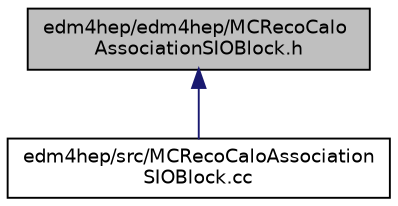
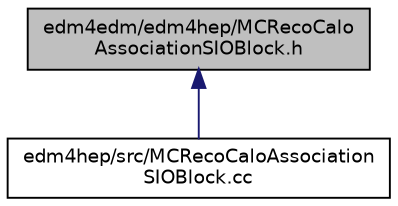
(199, 39) -> (199, 39)
